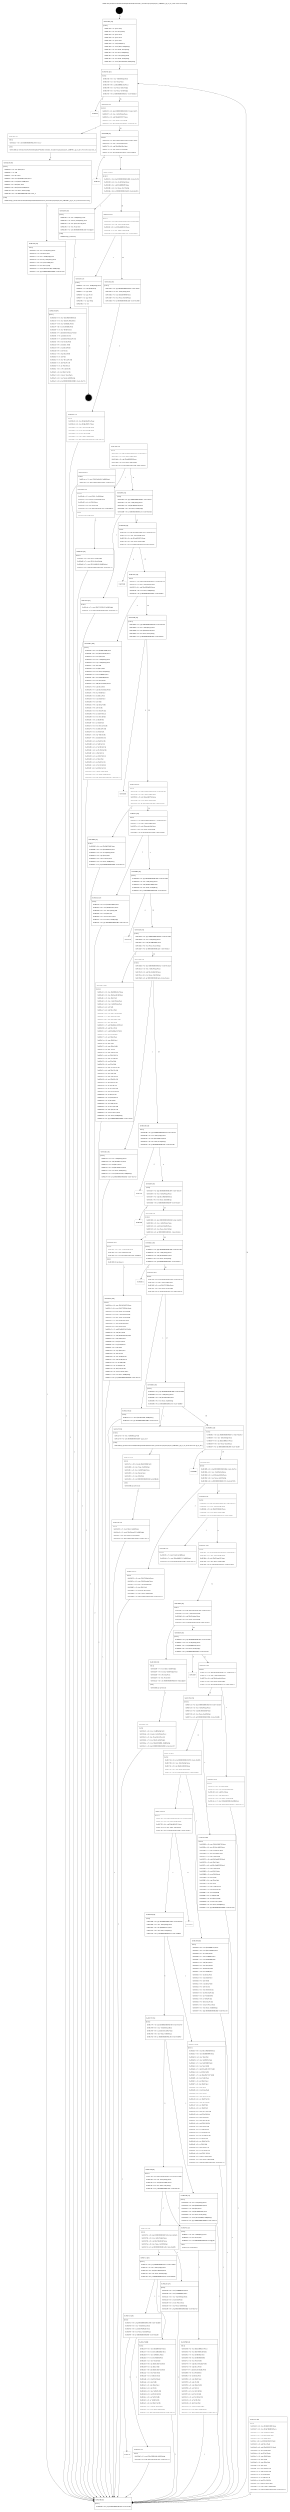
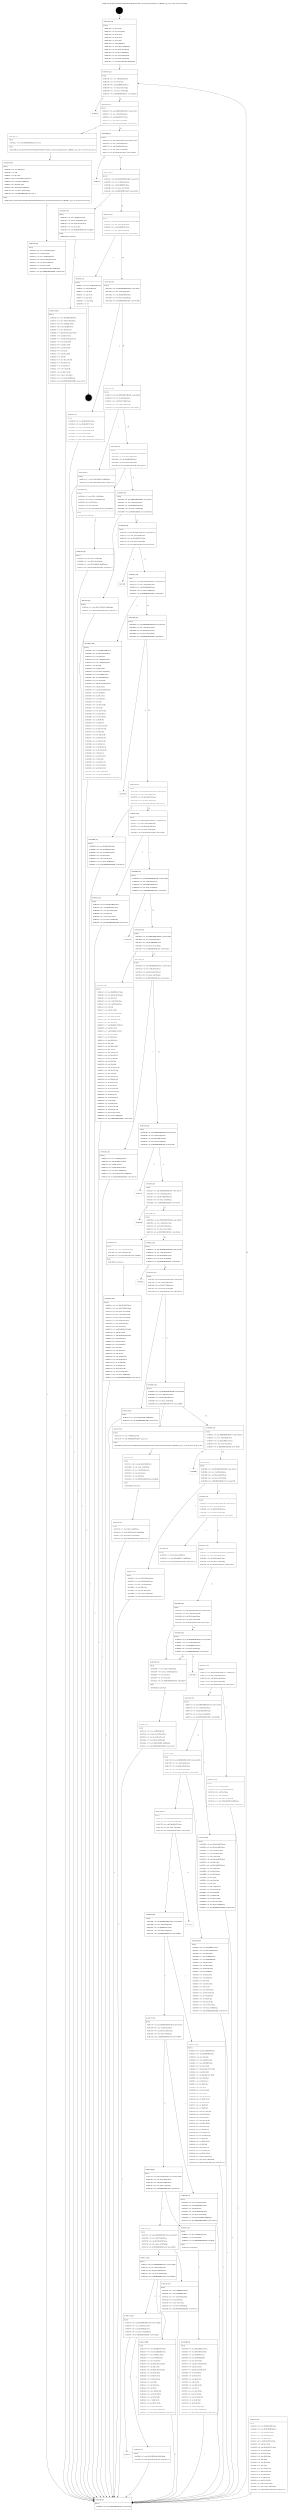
none -> (122, 398)
(205, 1658) -> (182, 1657)
